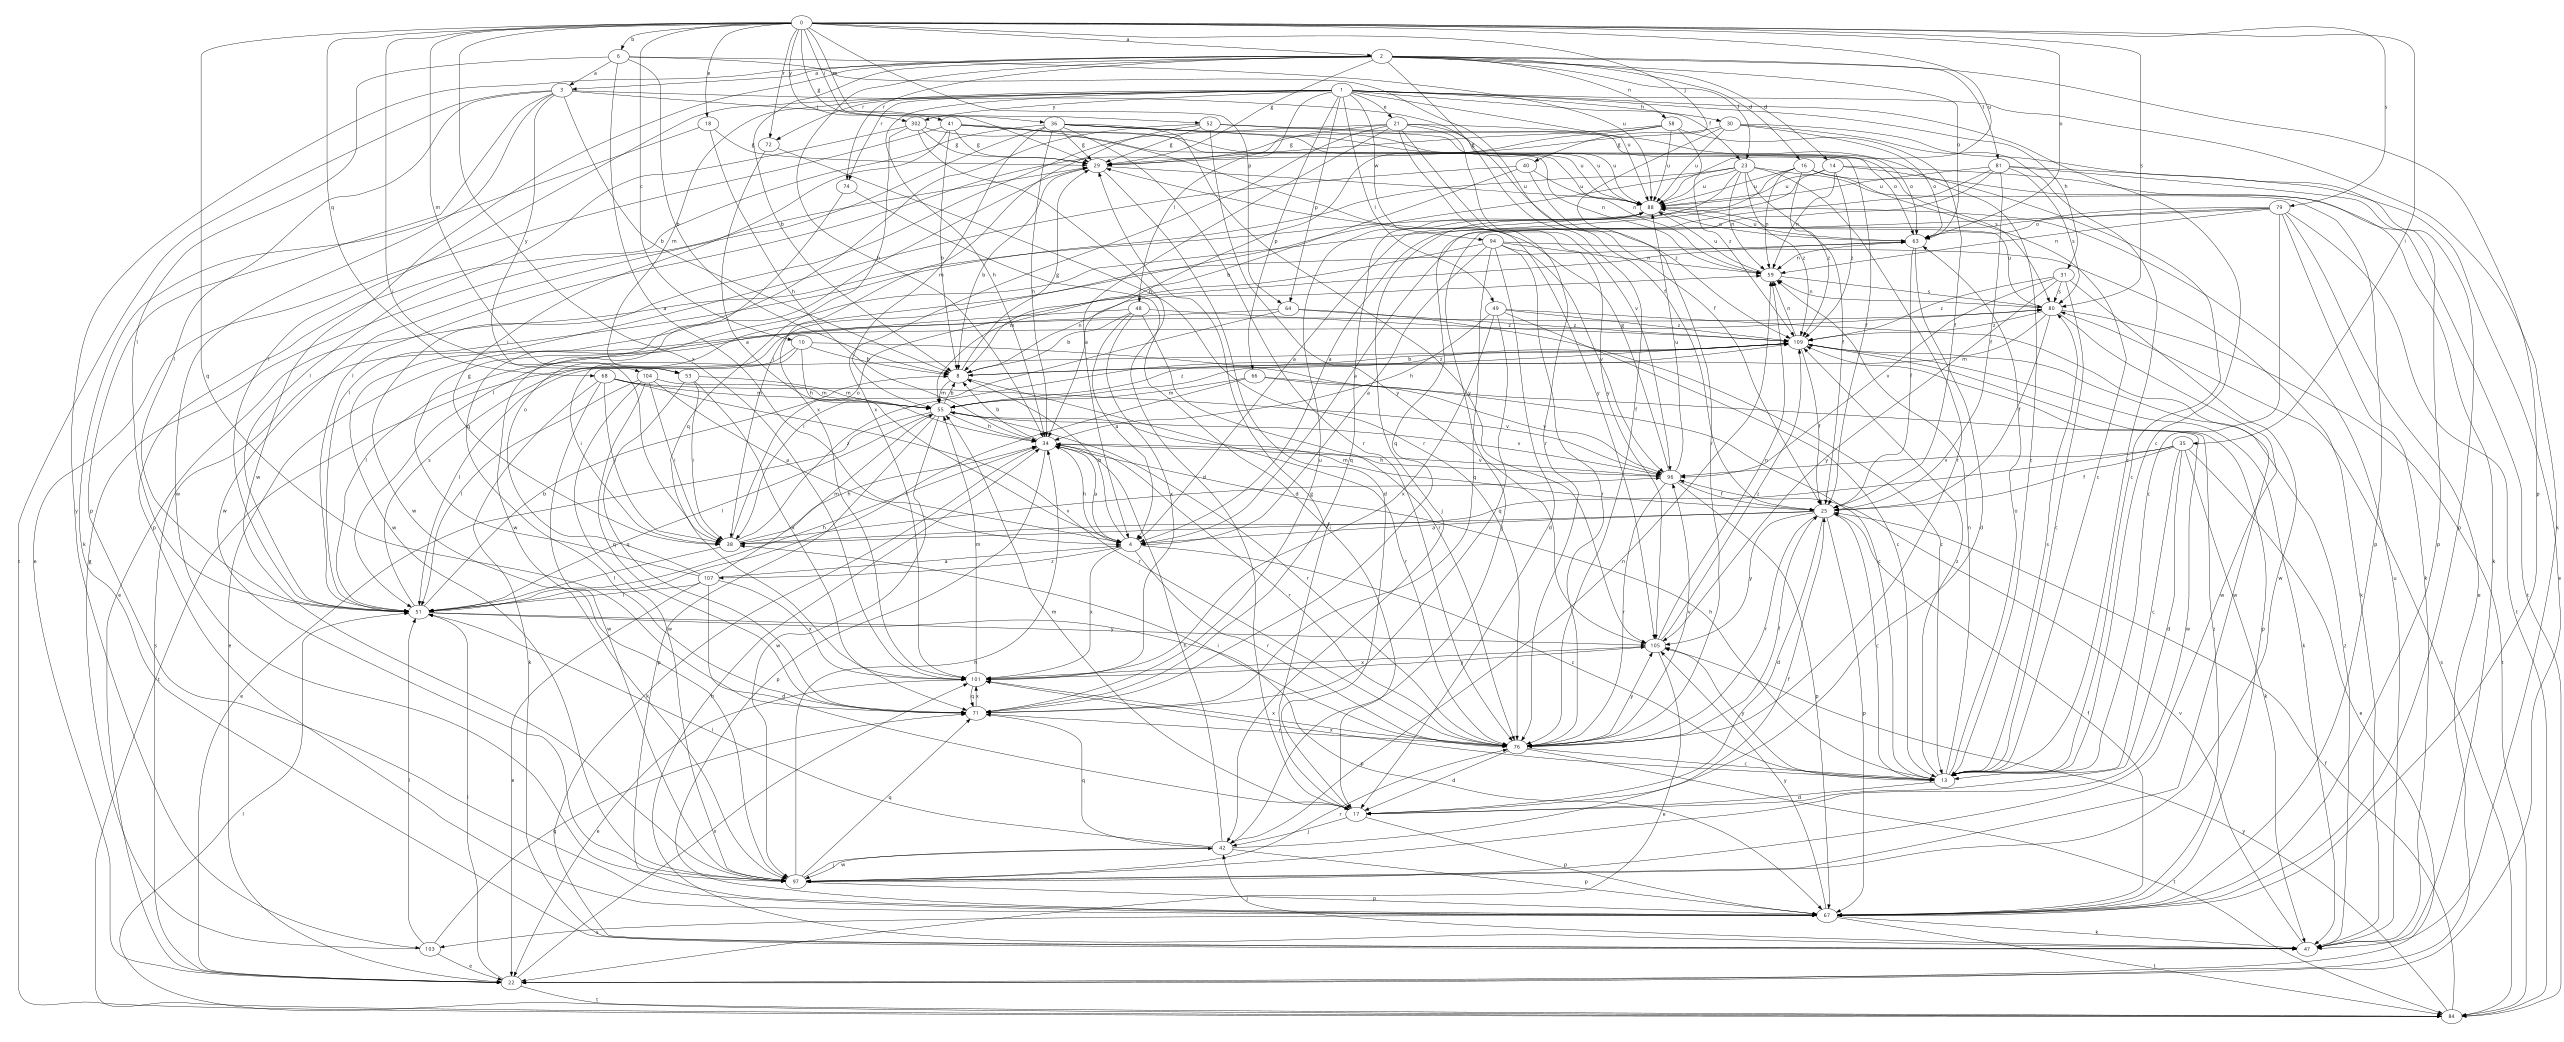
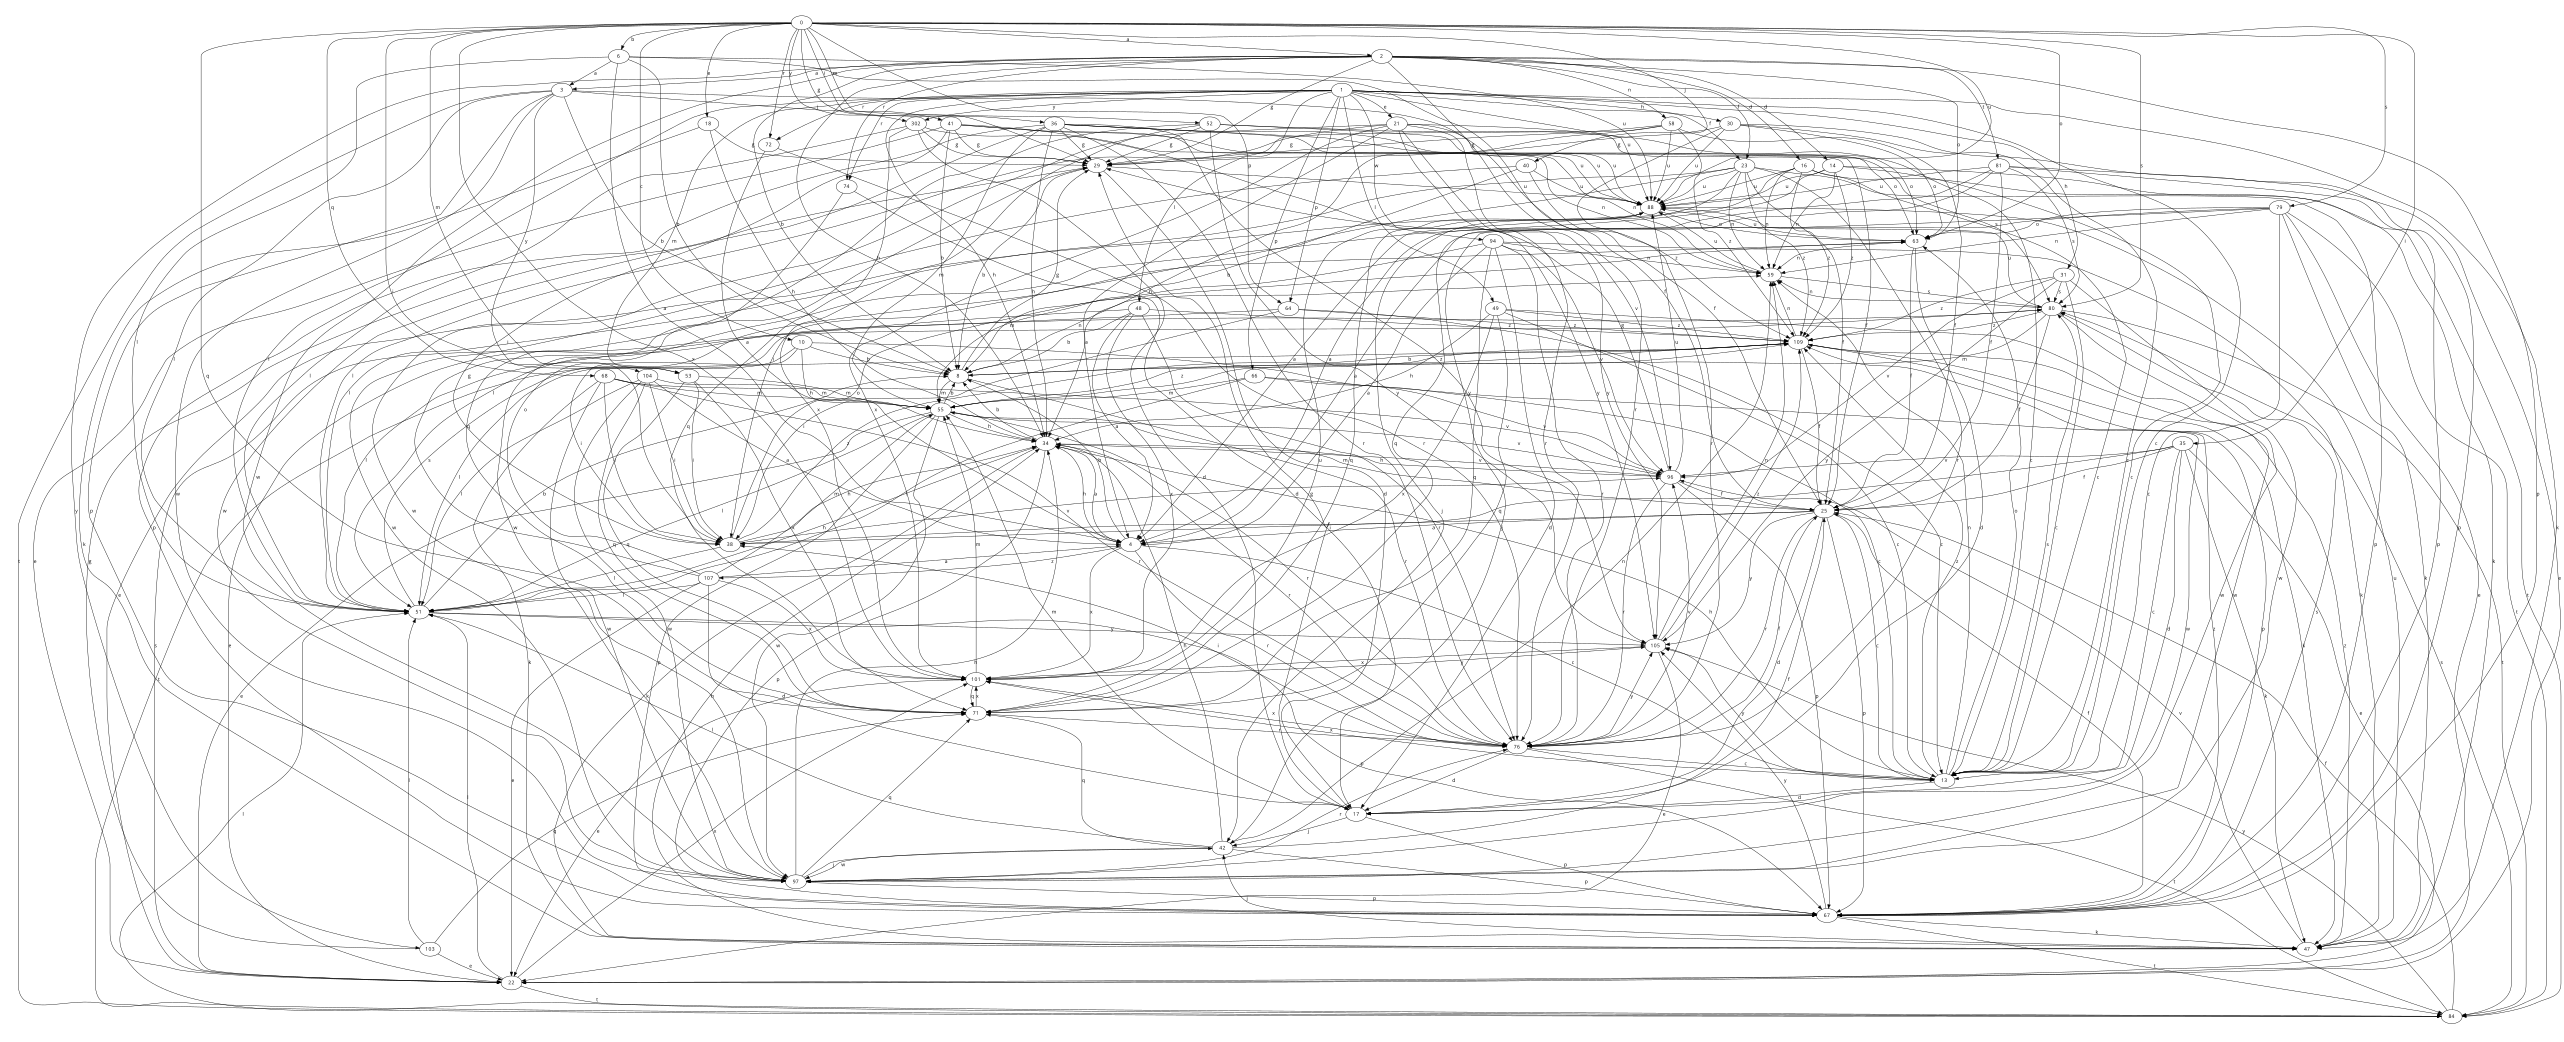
(1636, 410) -> (1636, 410)
(1130, 917) -> (2284, 704)
